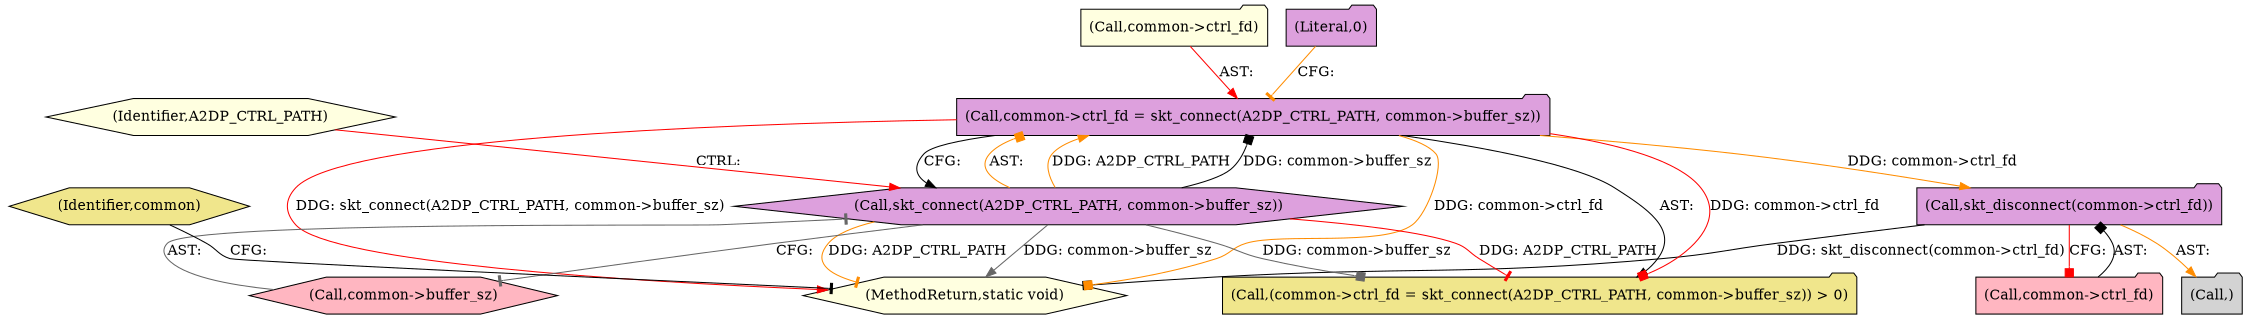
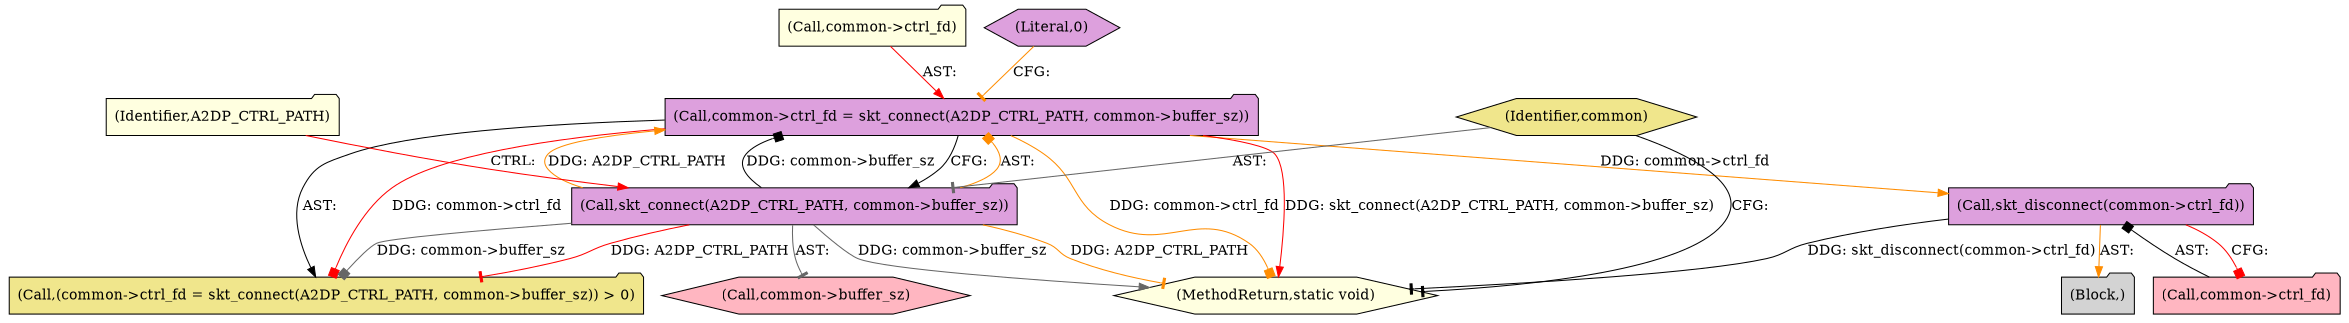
(1331, 28) -> (1052, 28)
(221, 117) -> (223, 117)
(1069, 206) -> (794, 206)
(439, 226) -> (1223, 157)
(797, 251) -> (815, 251)
(1510, 268) -> (1684, 270)
(2212, 296) -> (2098, 296)
